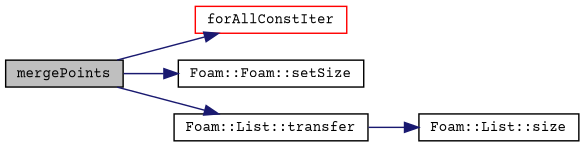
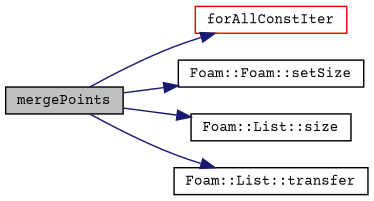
(386, 127) -> (150, 112)
